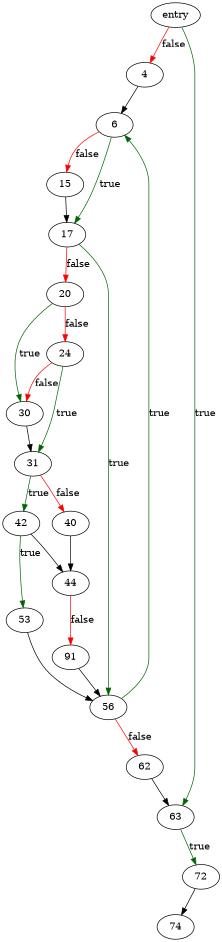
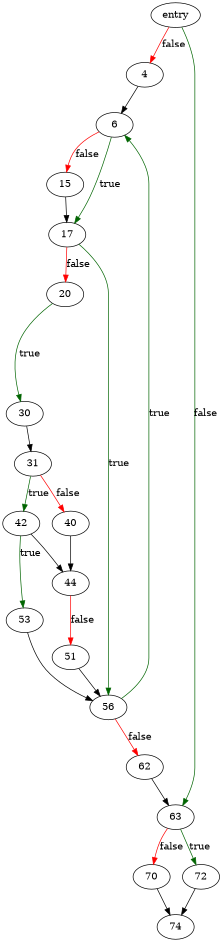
(65, 354) -> none
(205, 414) -> (205, 414)
(71, 657) -> (71, 657)
none -> (152, 877)
